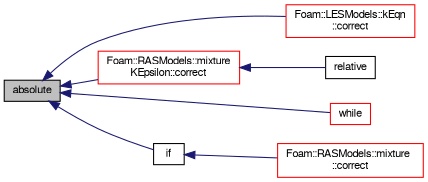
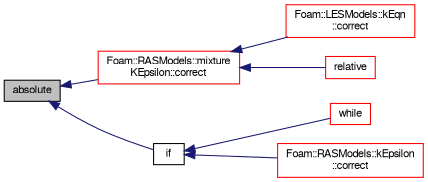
(162, 24) -> (265, 43)
(350, 68) -> (350, 68)
(200, 103) -> (263, 133)
(350, 160) -> (350, 160)
